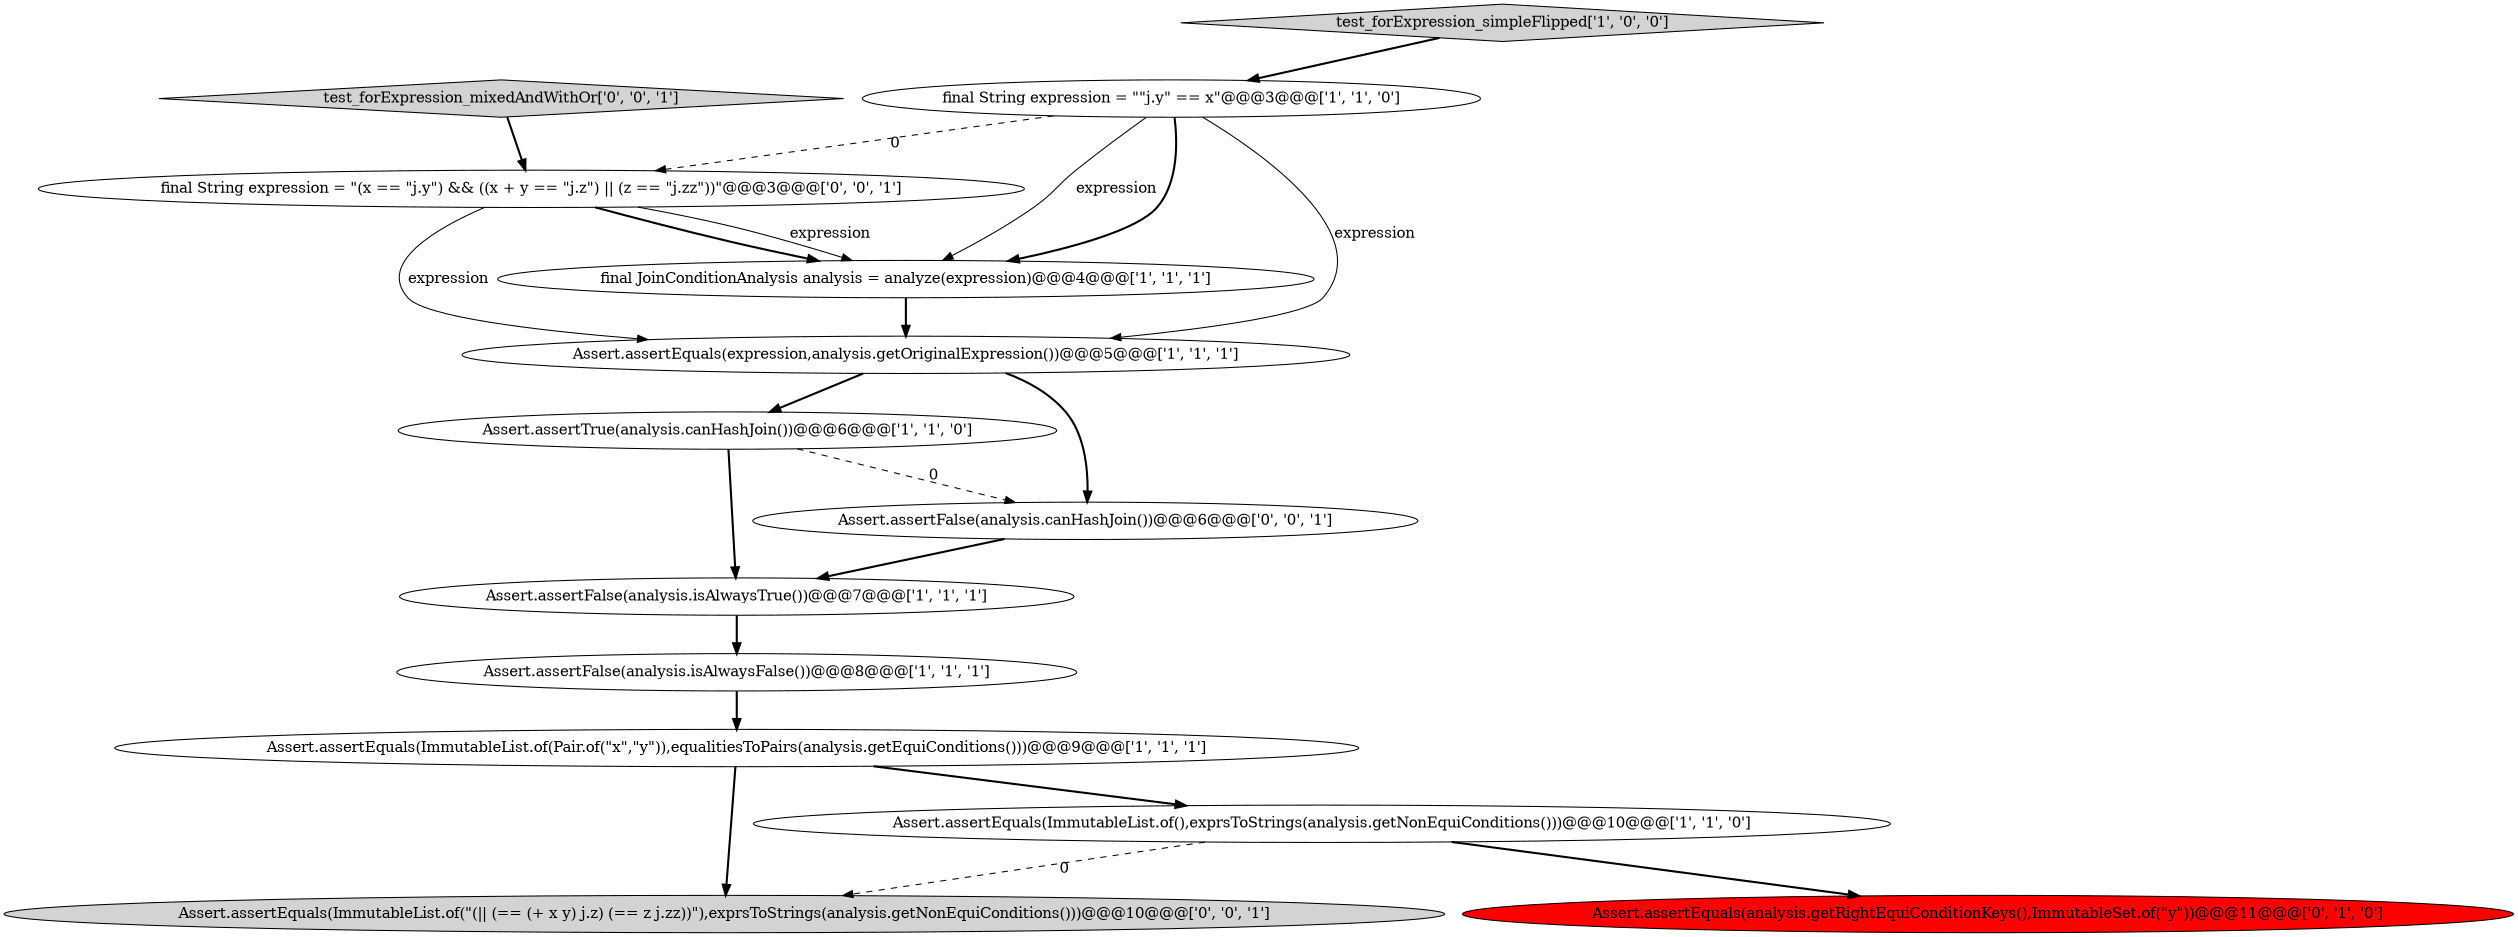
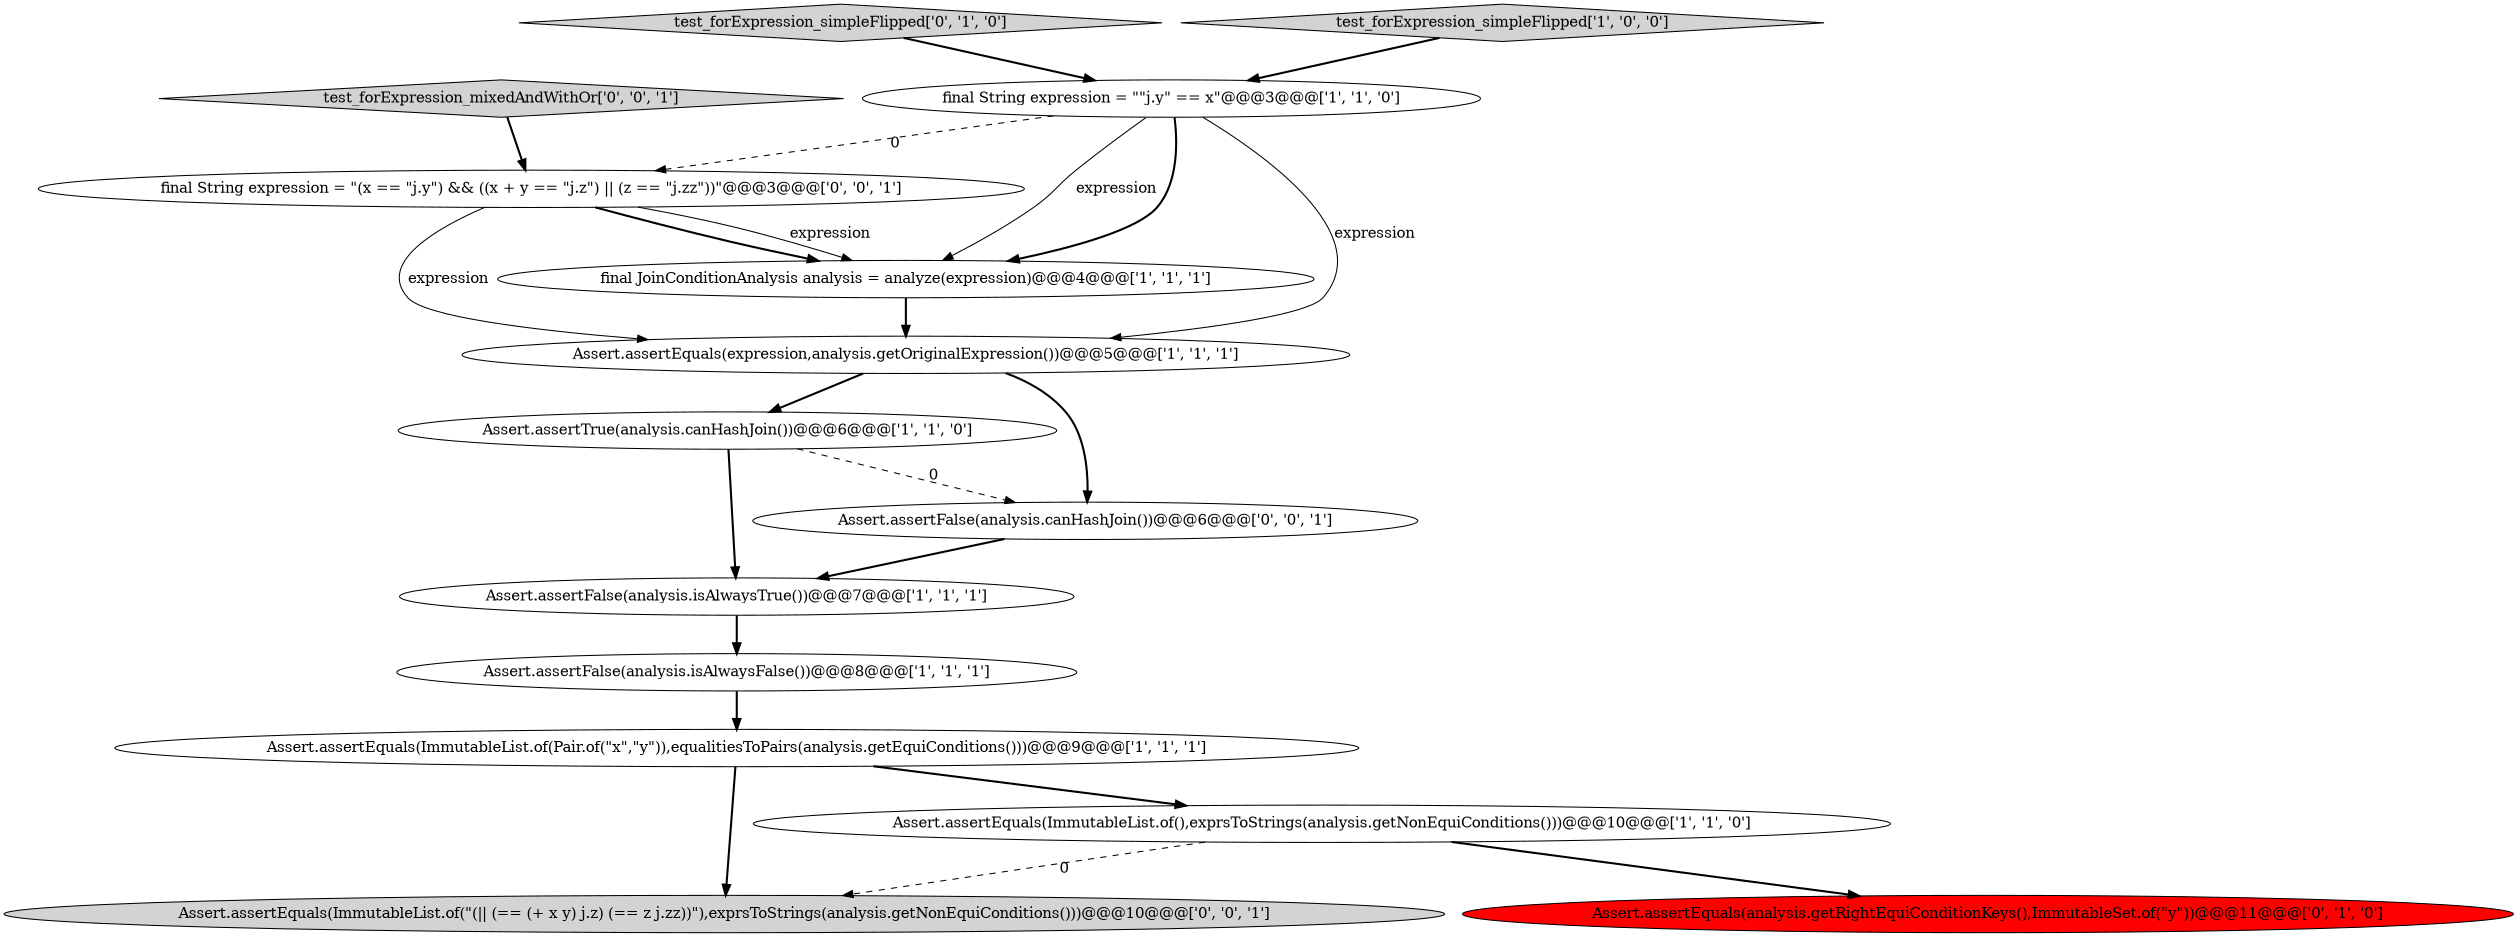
none -> (841, 23)
